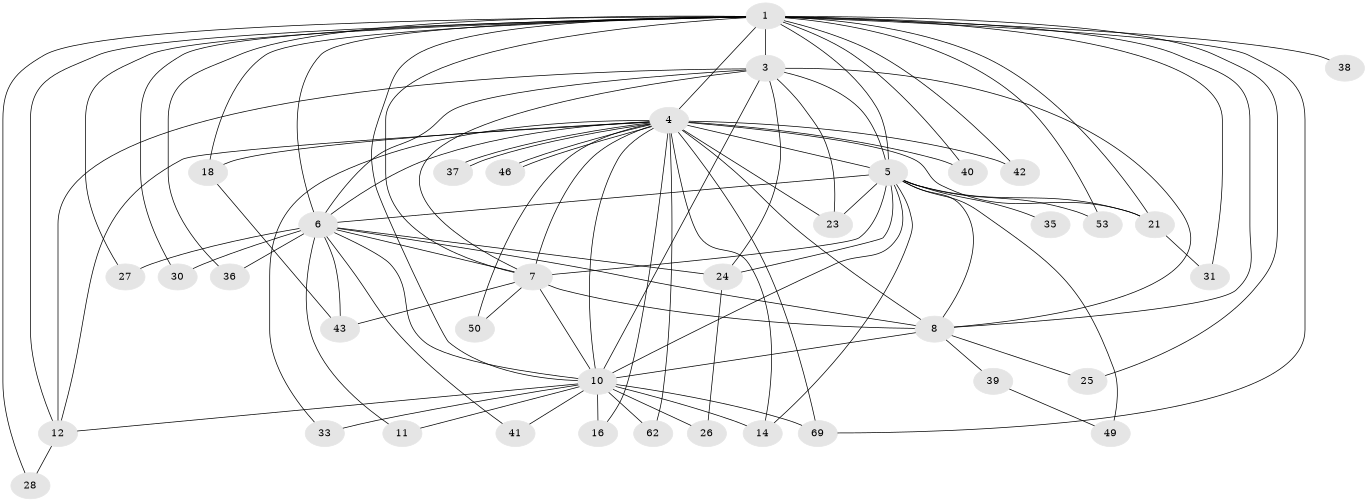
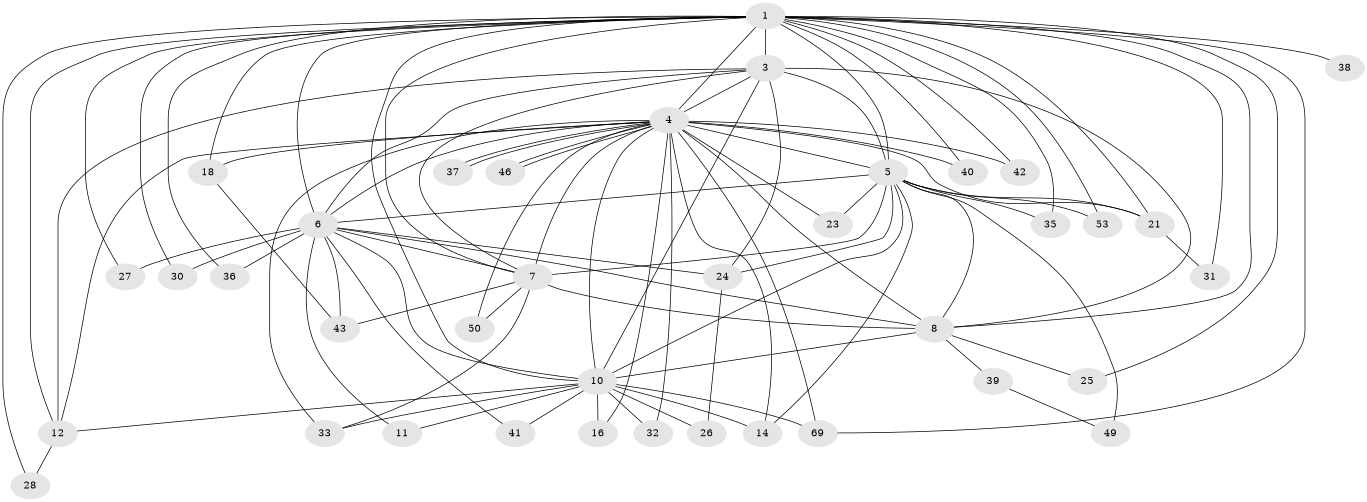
none -> (954, 76)
(826, 145) -> (717, 94)
(565, 329) -> (453, 379)
(653, 434) -> (653, 434)
